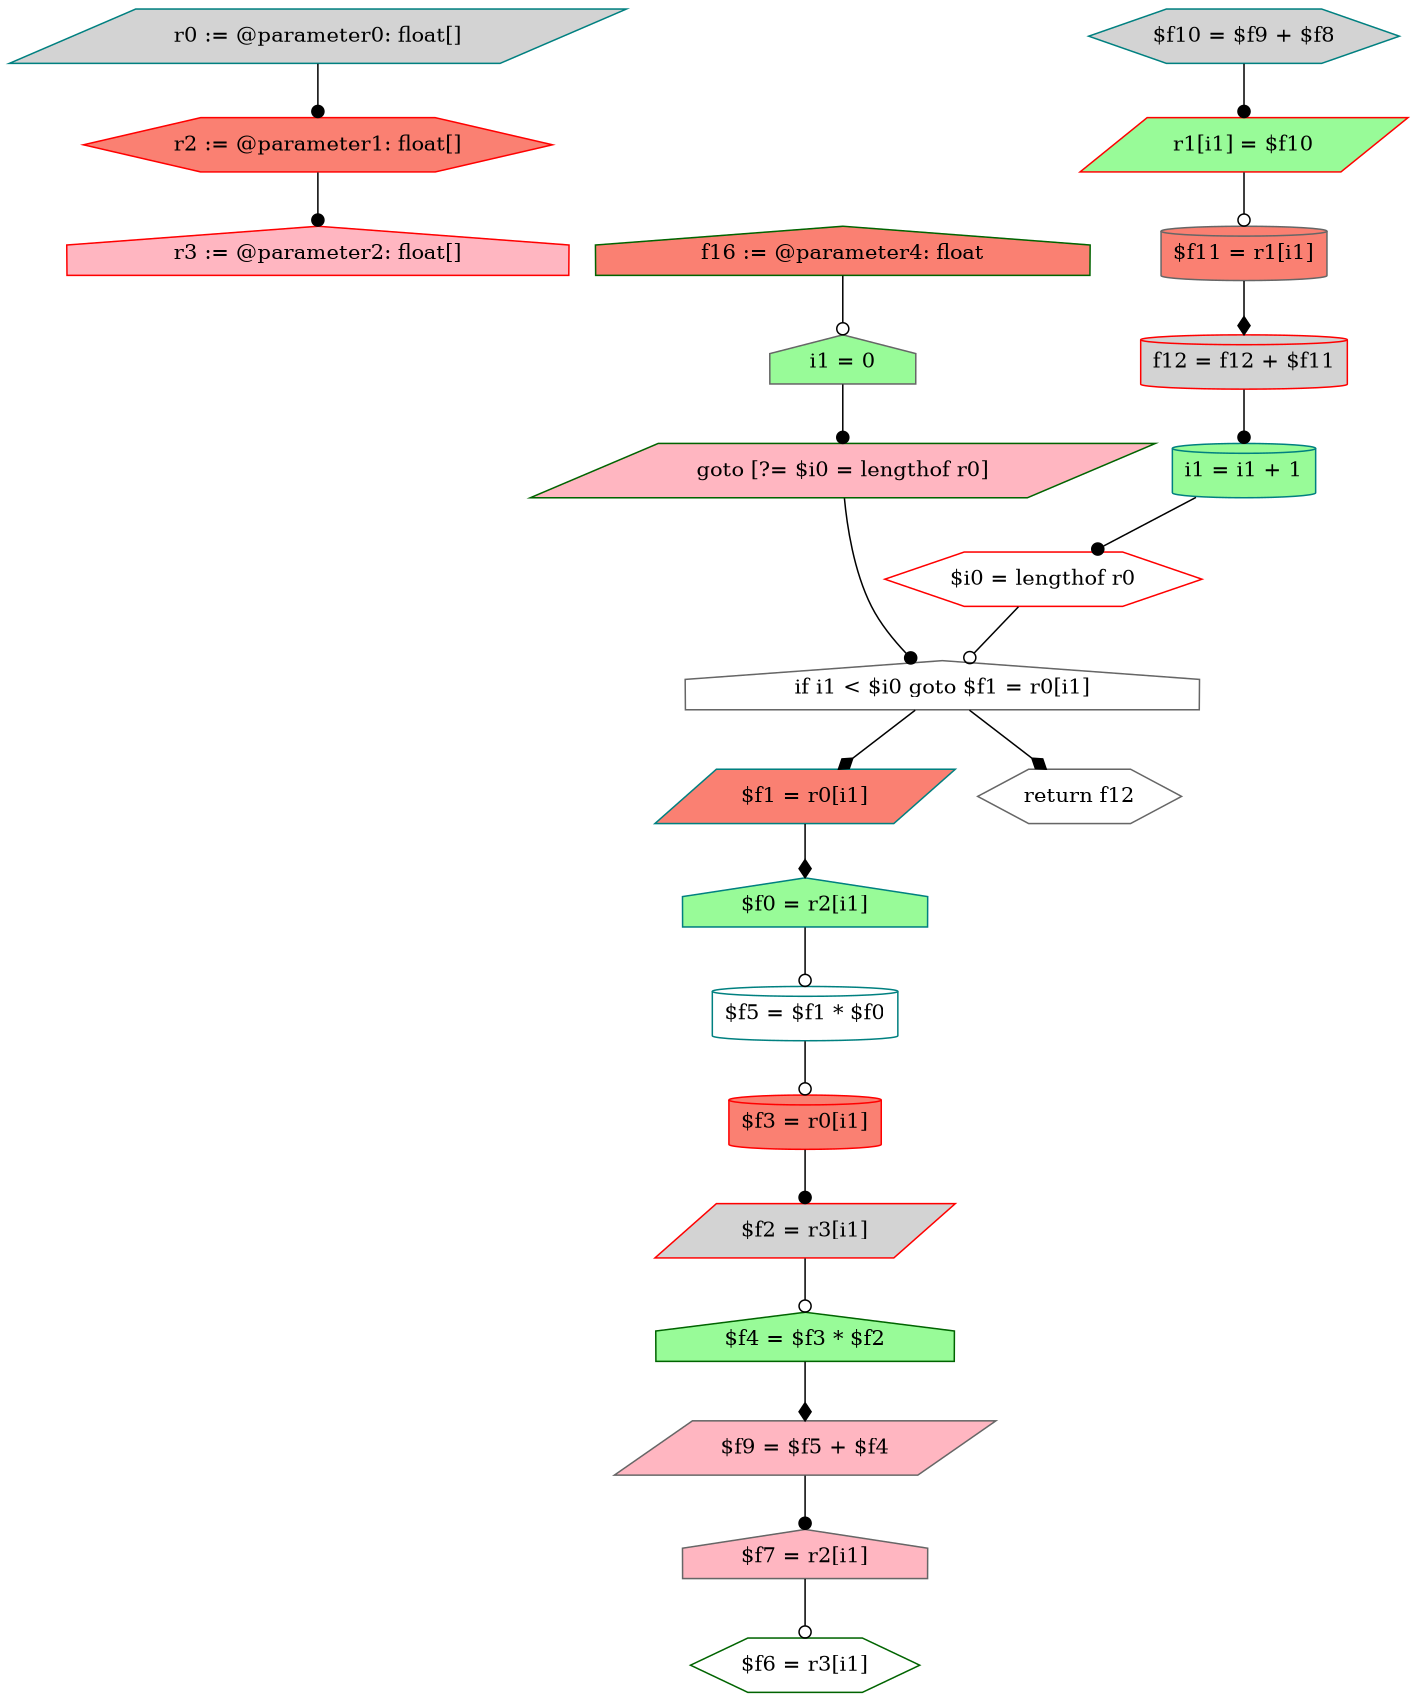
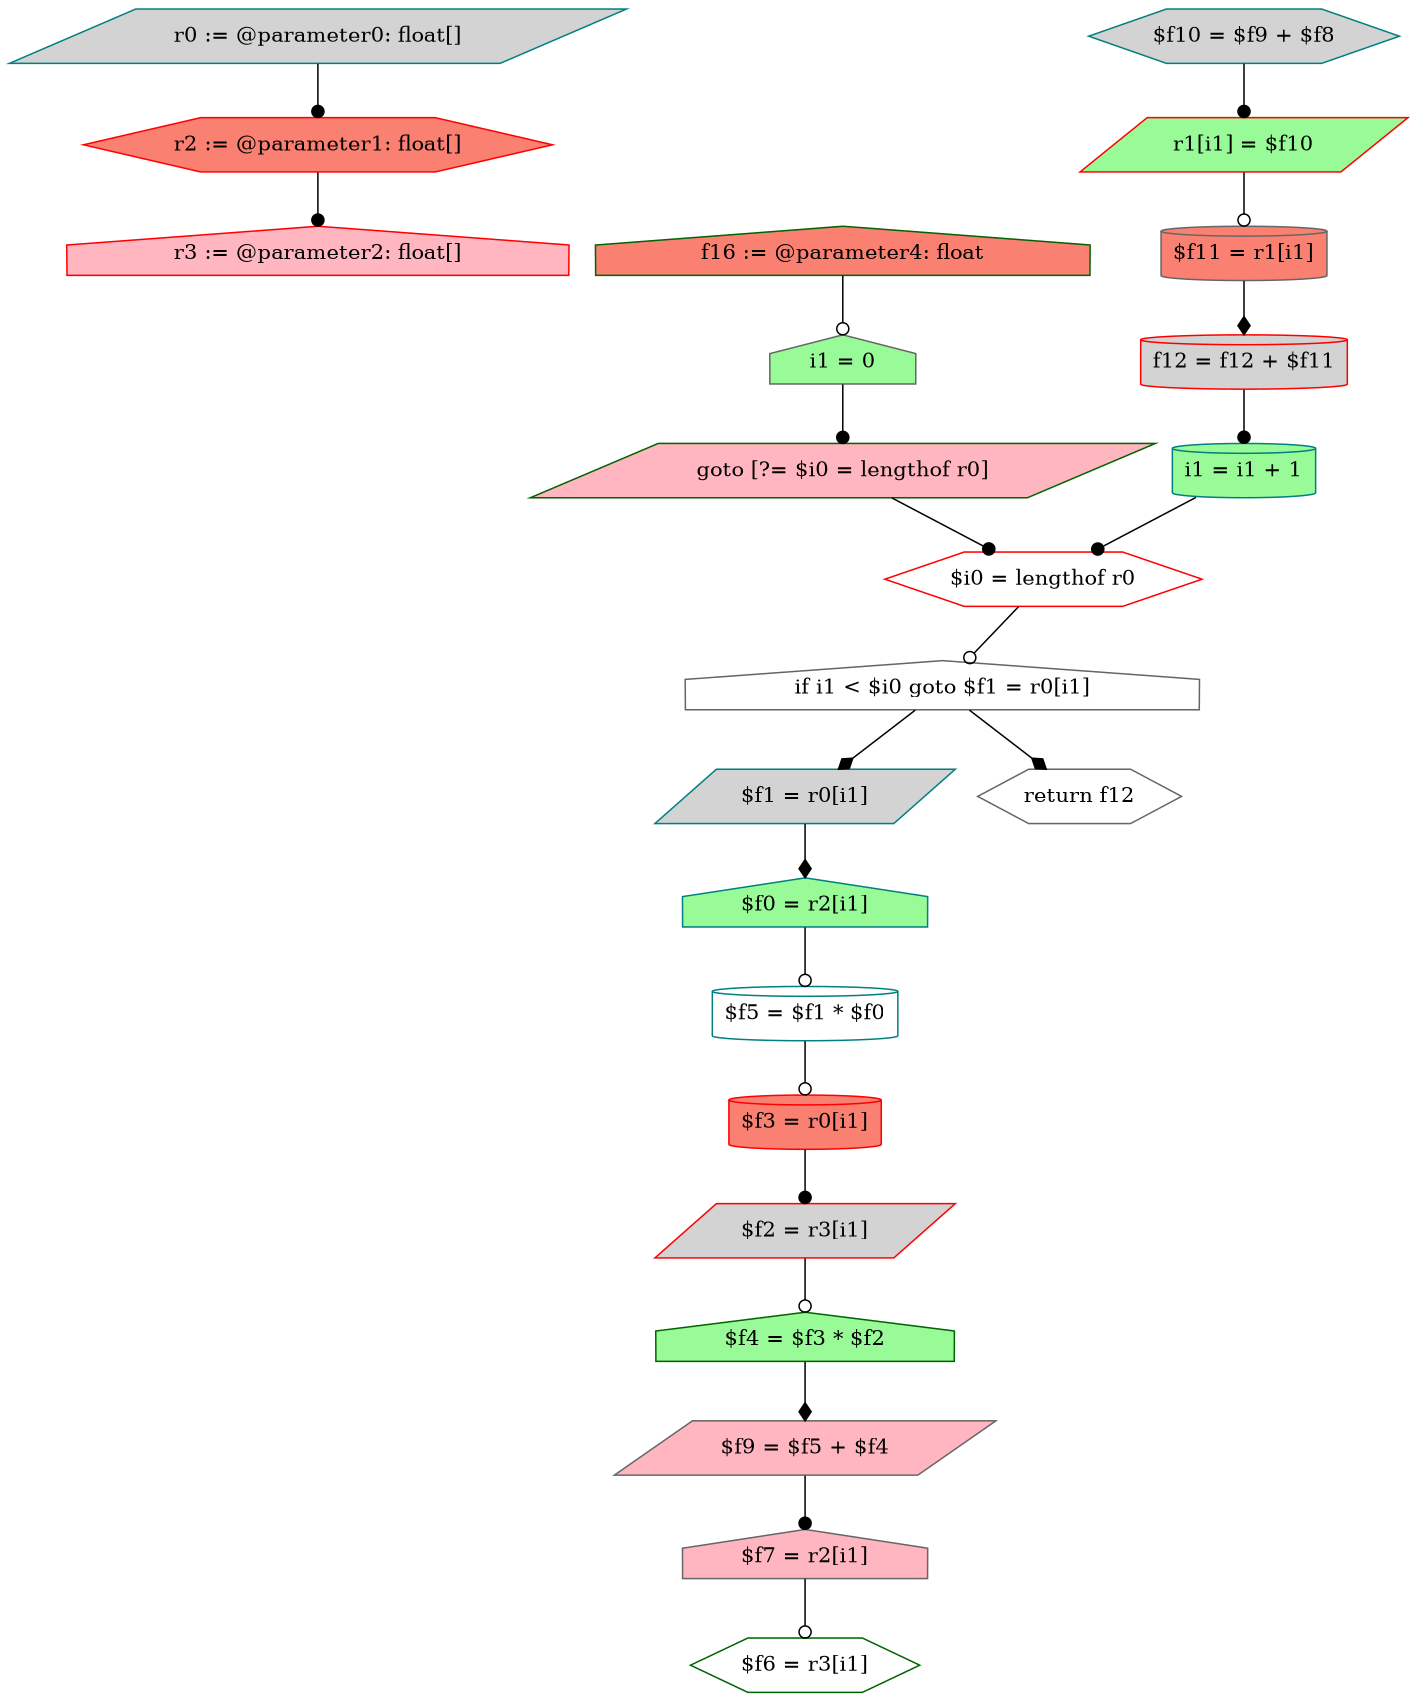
(861, 582) -> (938, 522)
(805, 796) -> (805, 796)
